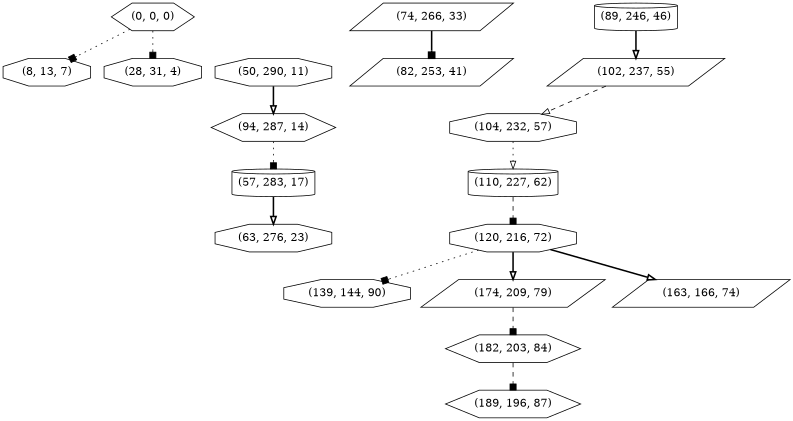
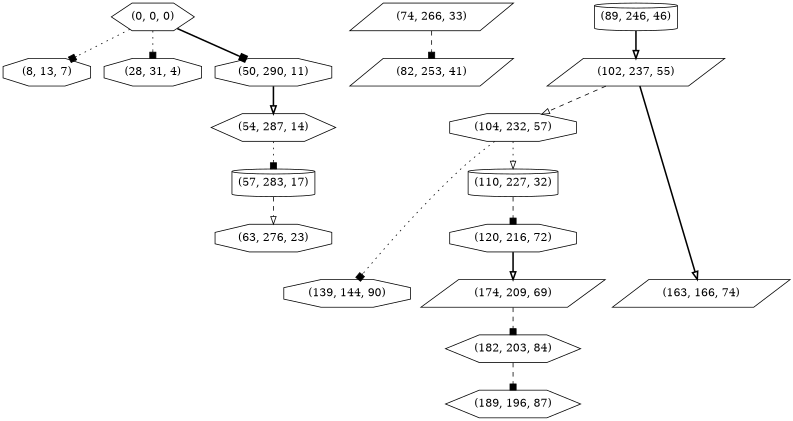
(432, 41) -> (432, 41)
none -> (208, 42)
(273, 127) -> (273, 127)
(513, 183) -> (513, 183)
(273, 207) -> (273, 207)
(599, 263) -> (667, 179)
(434, 264) -> (425, 204)
(513, 293) -> (513, 293)
